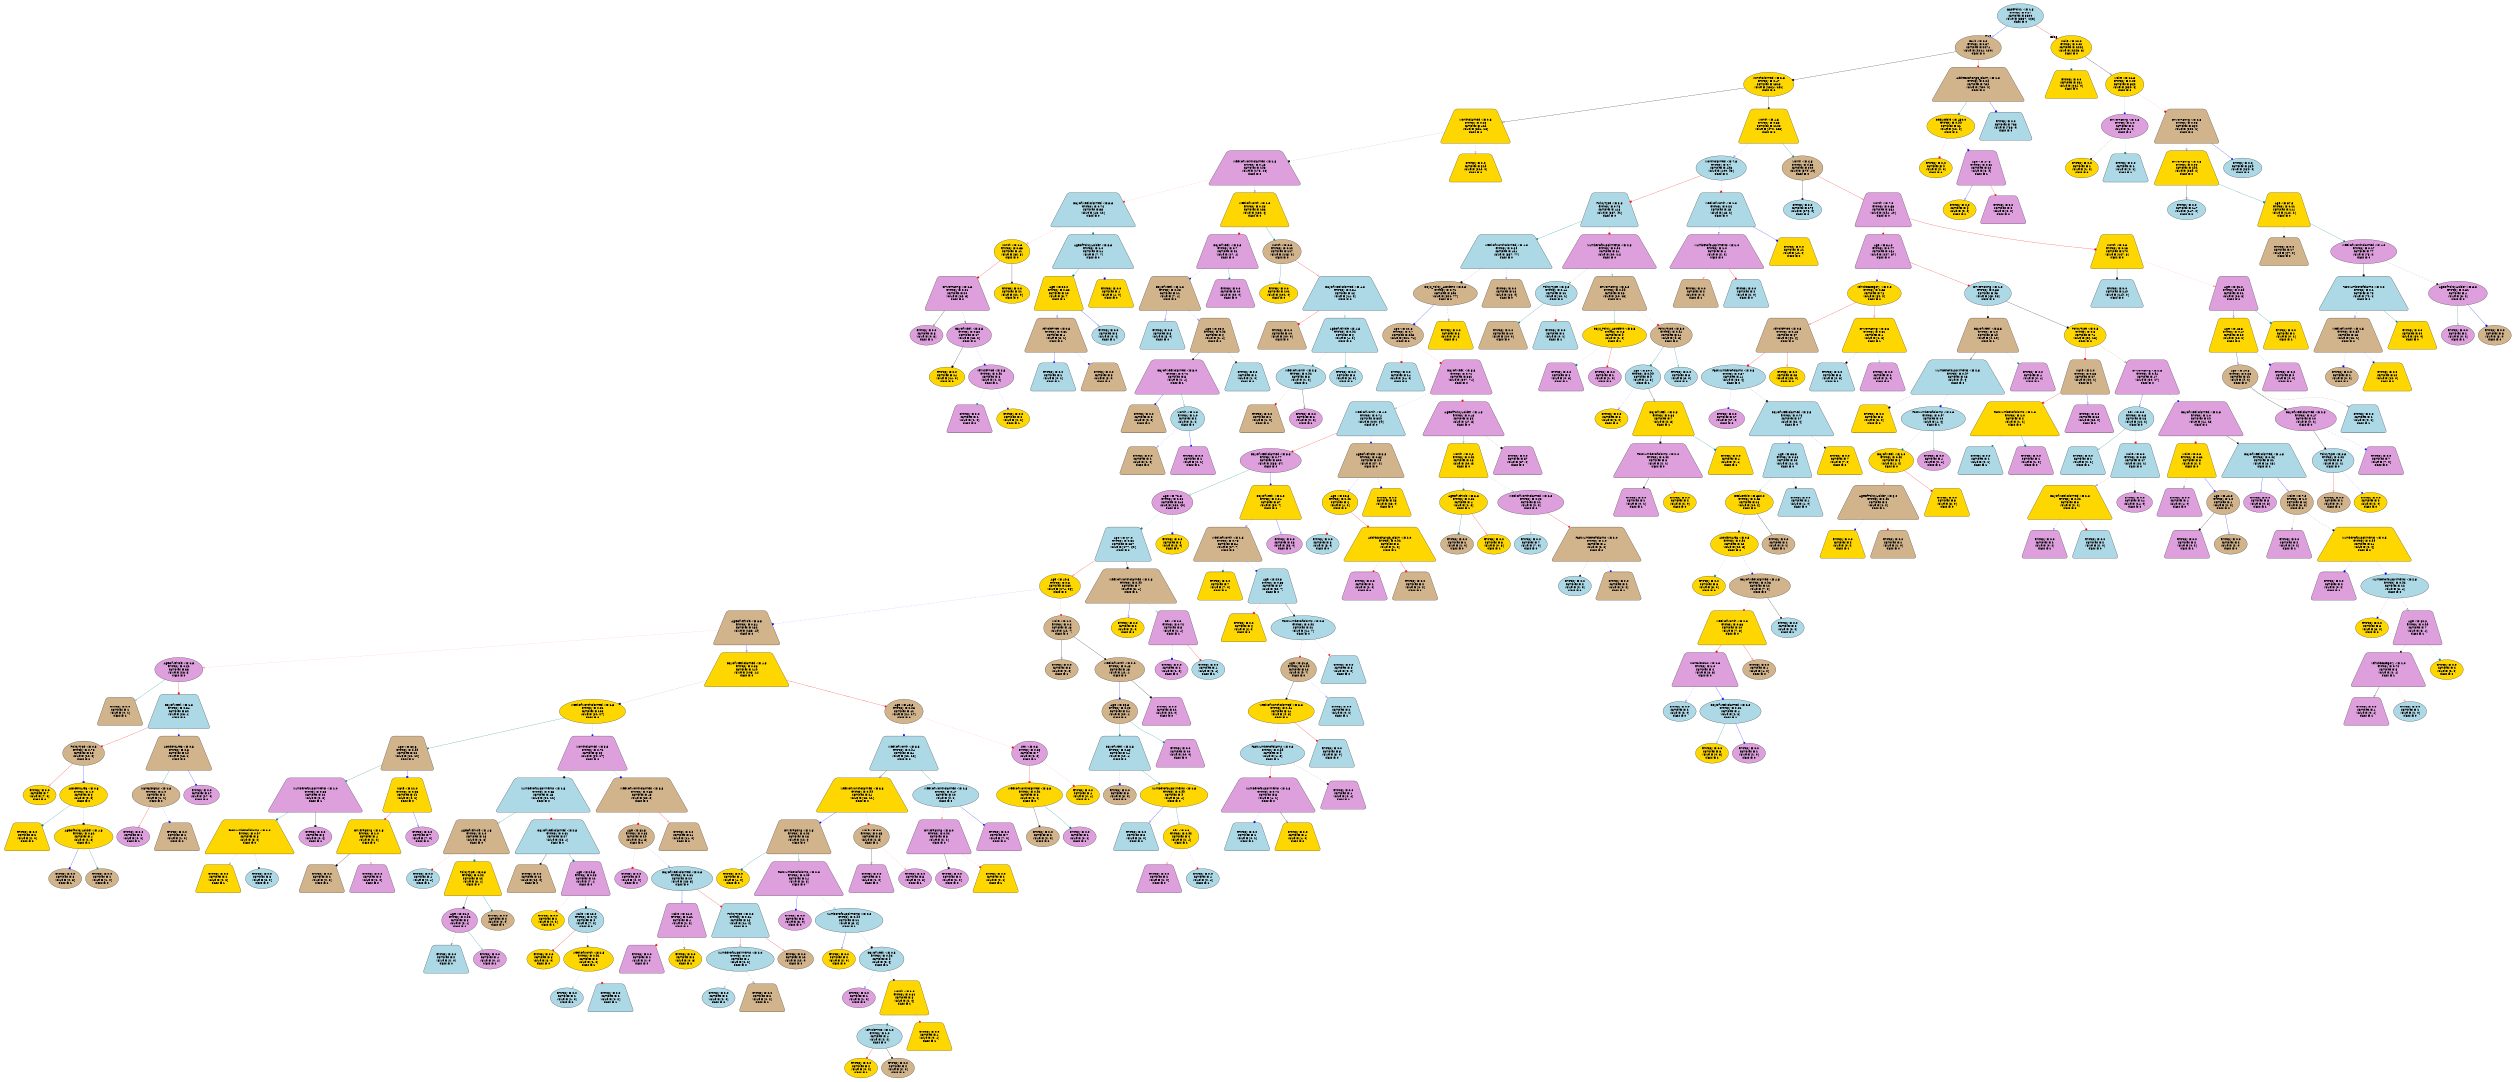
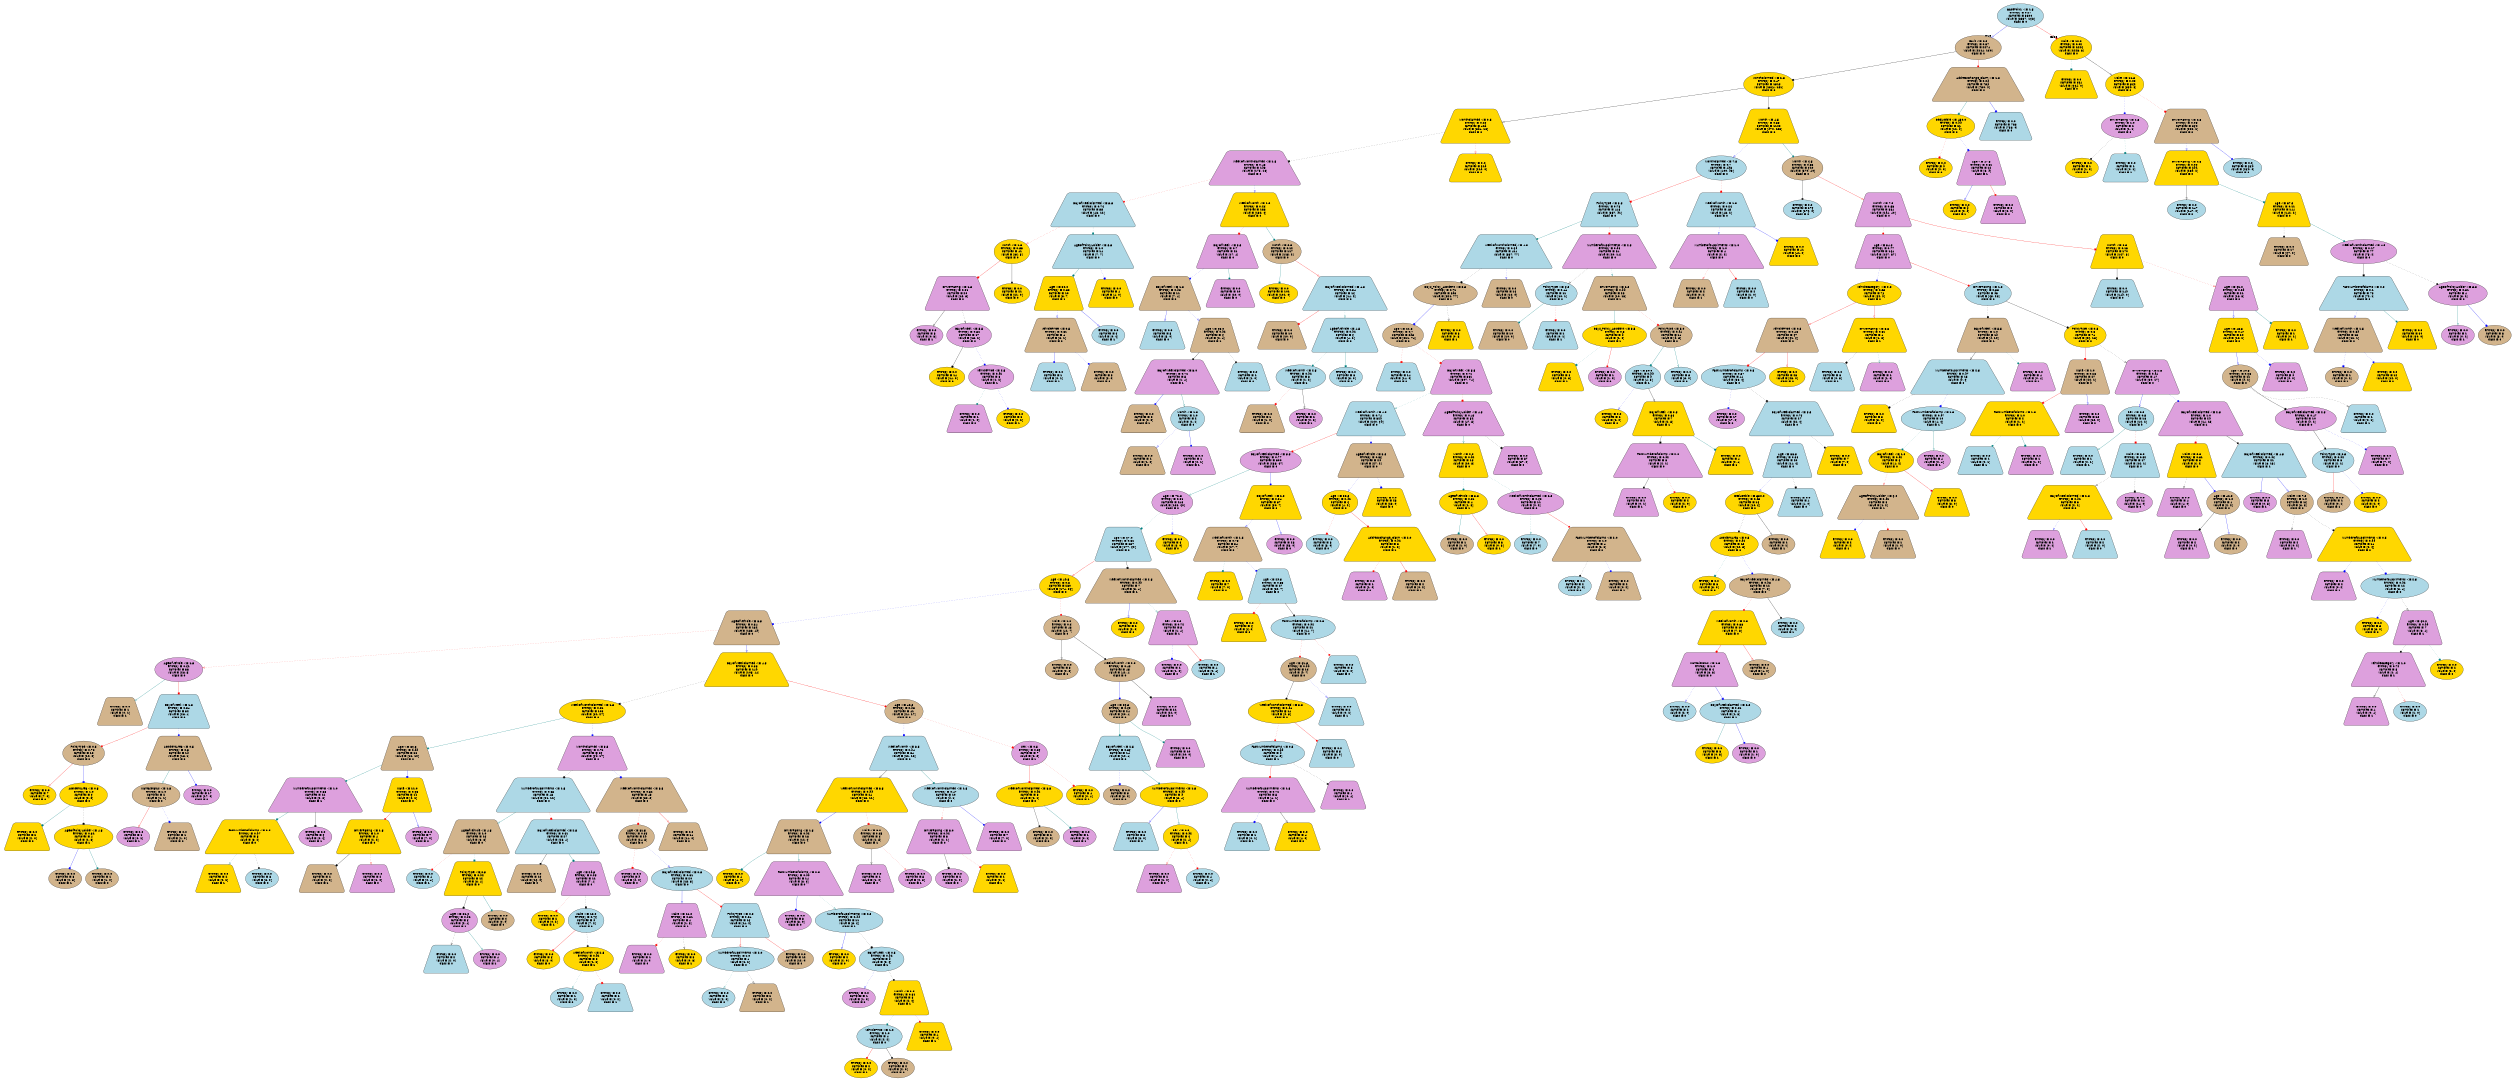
(1561, 377) -> (1561, 377)
